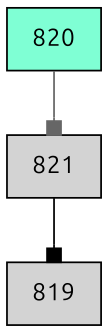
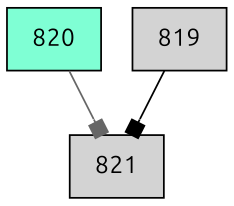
(54, 221) -> (152, 95)
